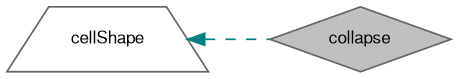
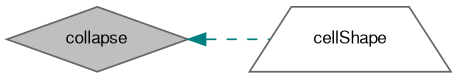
(237, 39) -> (238, 39)
